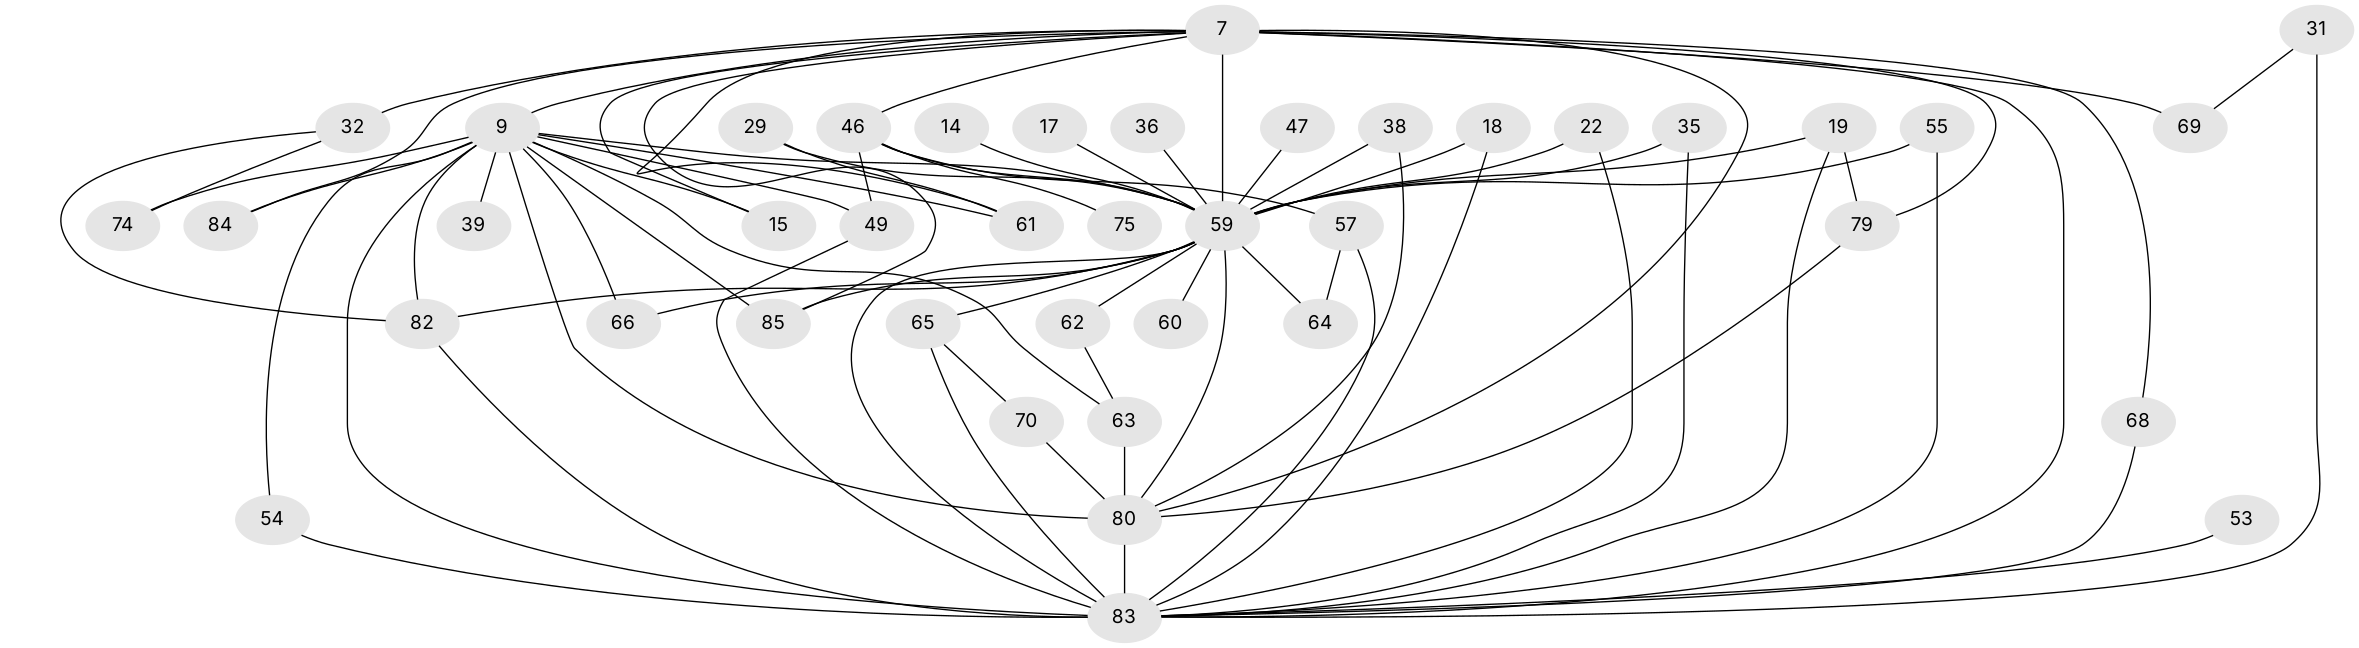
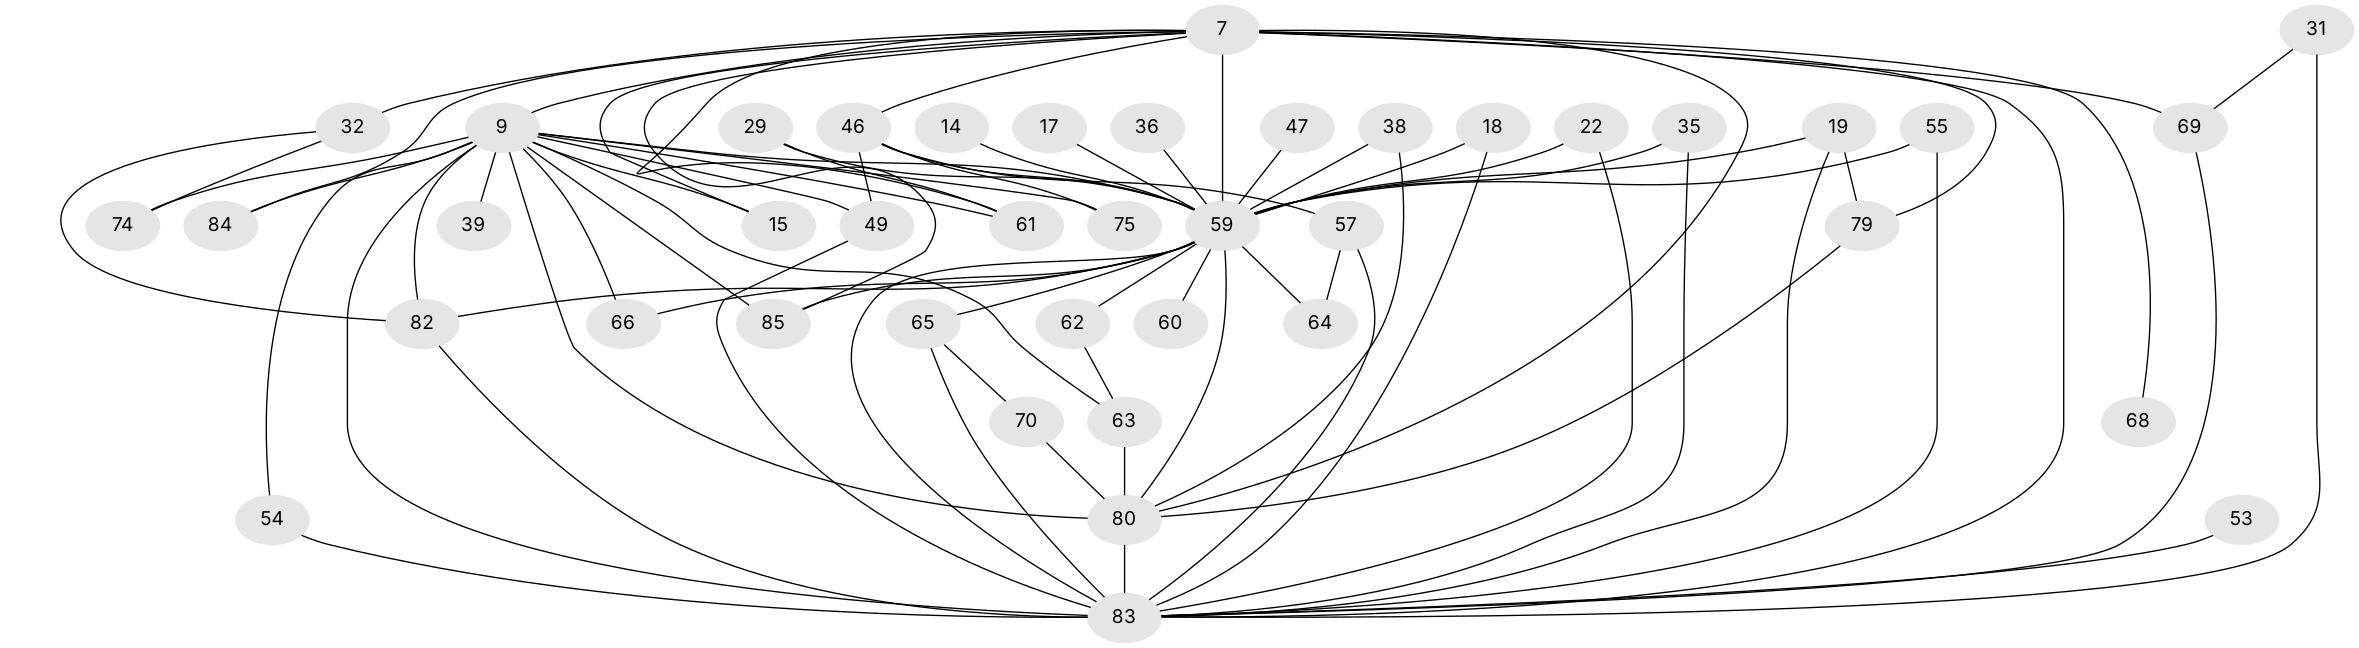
none -> (958, 185)
(1681, 597) -> (2094, 552)
